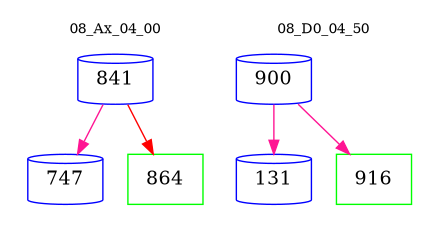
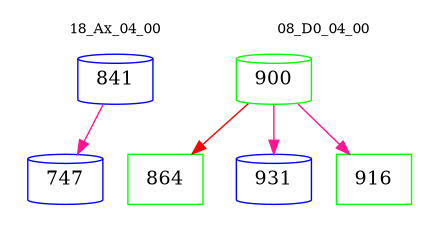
(115, 30) -> (115, 30)
(324, 30) -> (324, 30)
(274, 79) -> (274, 79)
(137, 123) -> (235, 116)
(274, 179) -> (274, 179)
